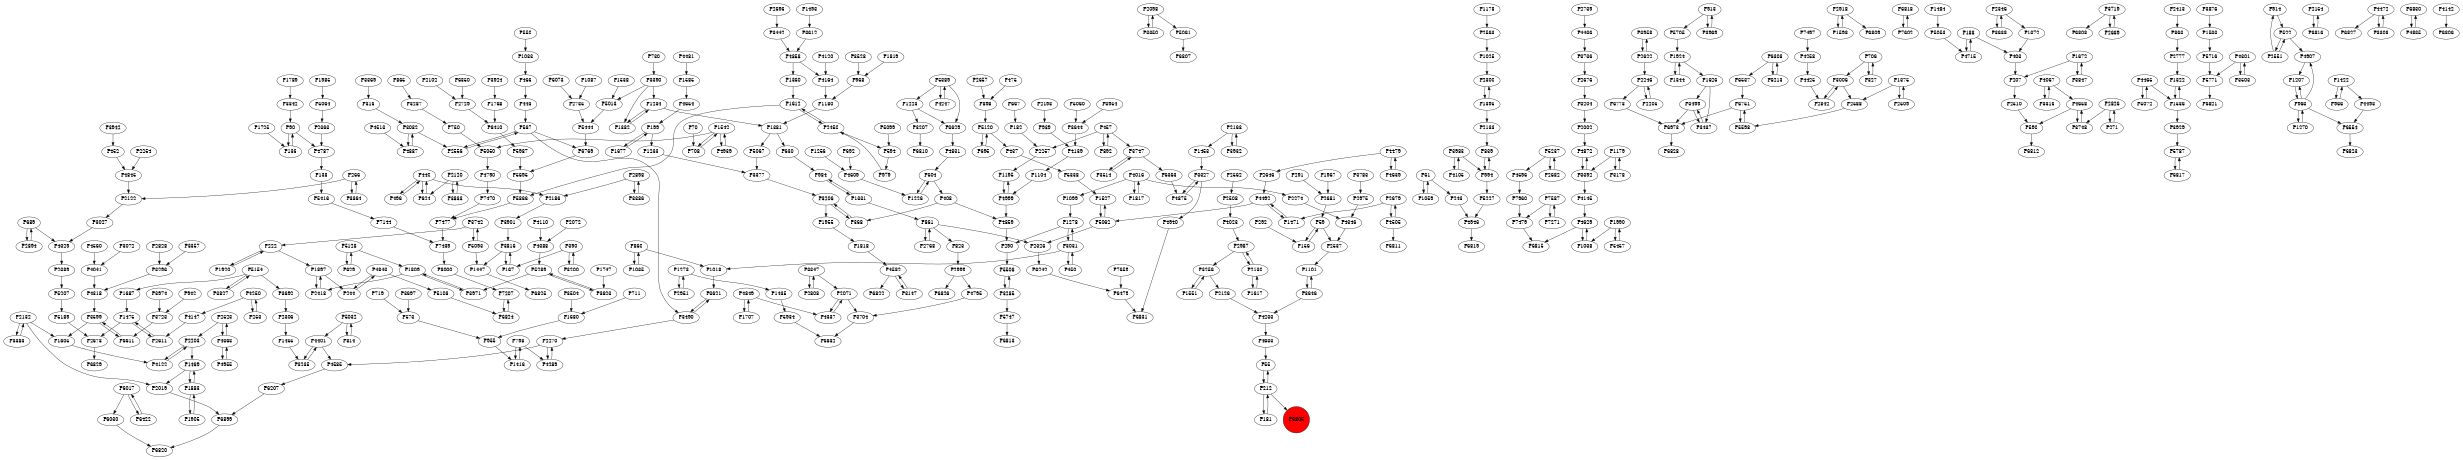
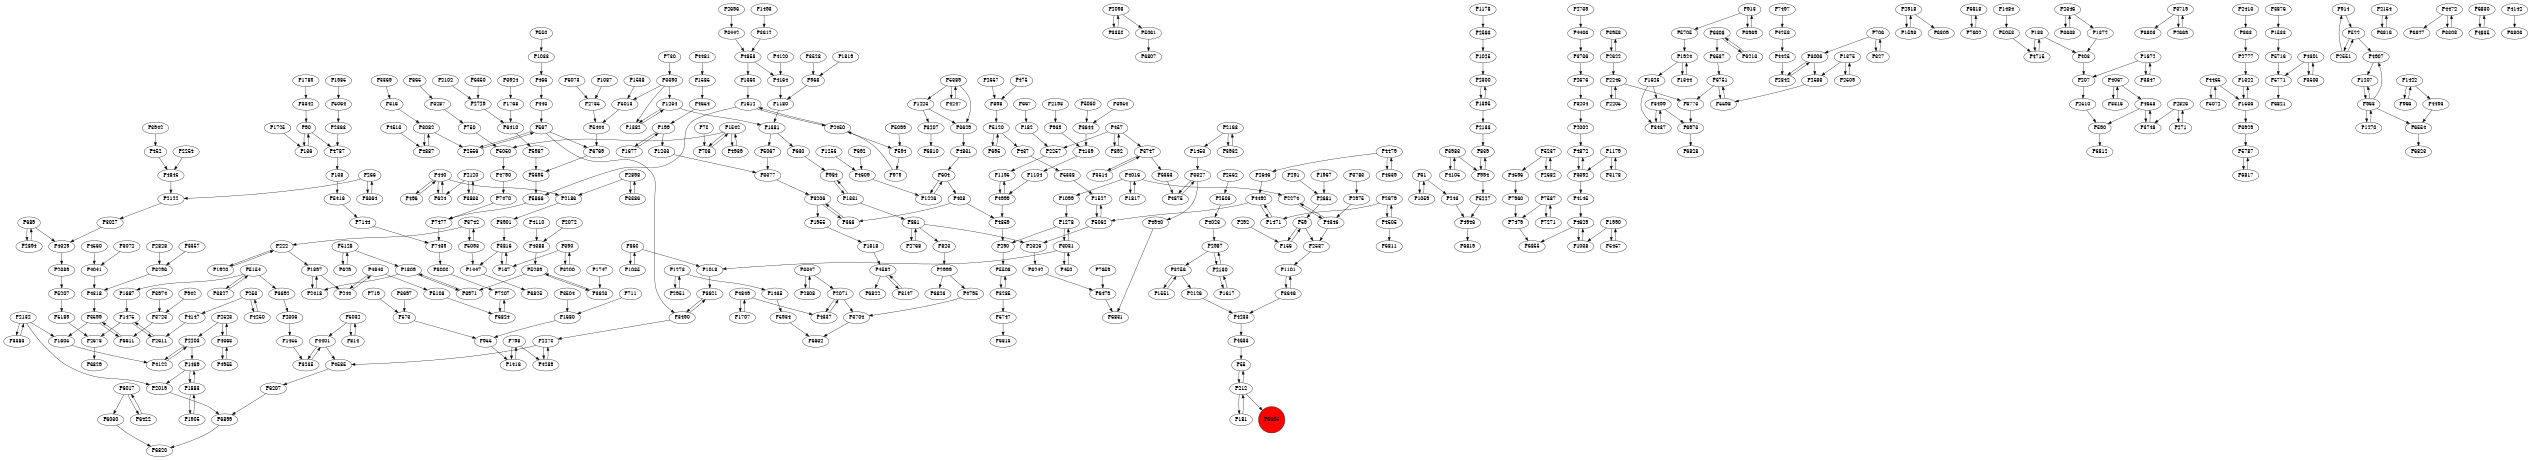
(1711, 115) -> (1707, 91)
none -> (1311, 210)
(1536, 247) -> (1532, 247)
(224, 305) -> (224, 305)
